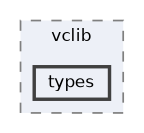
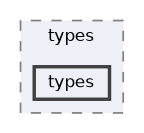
(72, 37) -> (72, 37)
